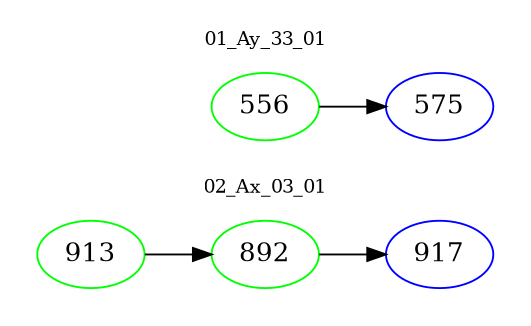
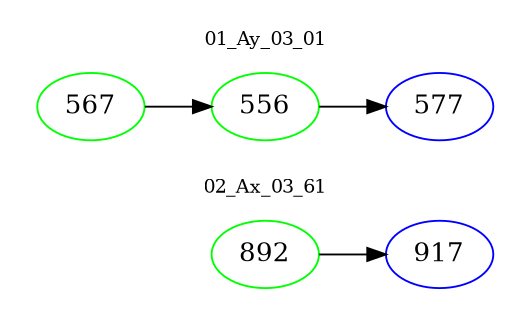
(265, 40) -> (265, 40)
none -> (91, 107)
(440, 107) -> (440, 107)
(265, 188) -> (265, 188)
(91, 254) -> none
